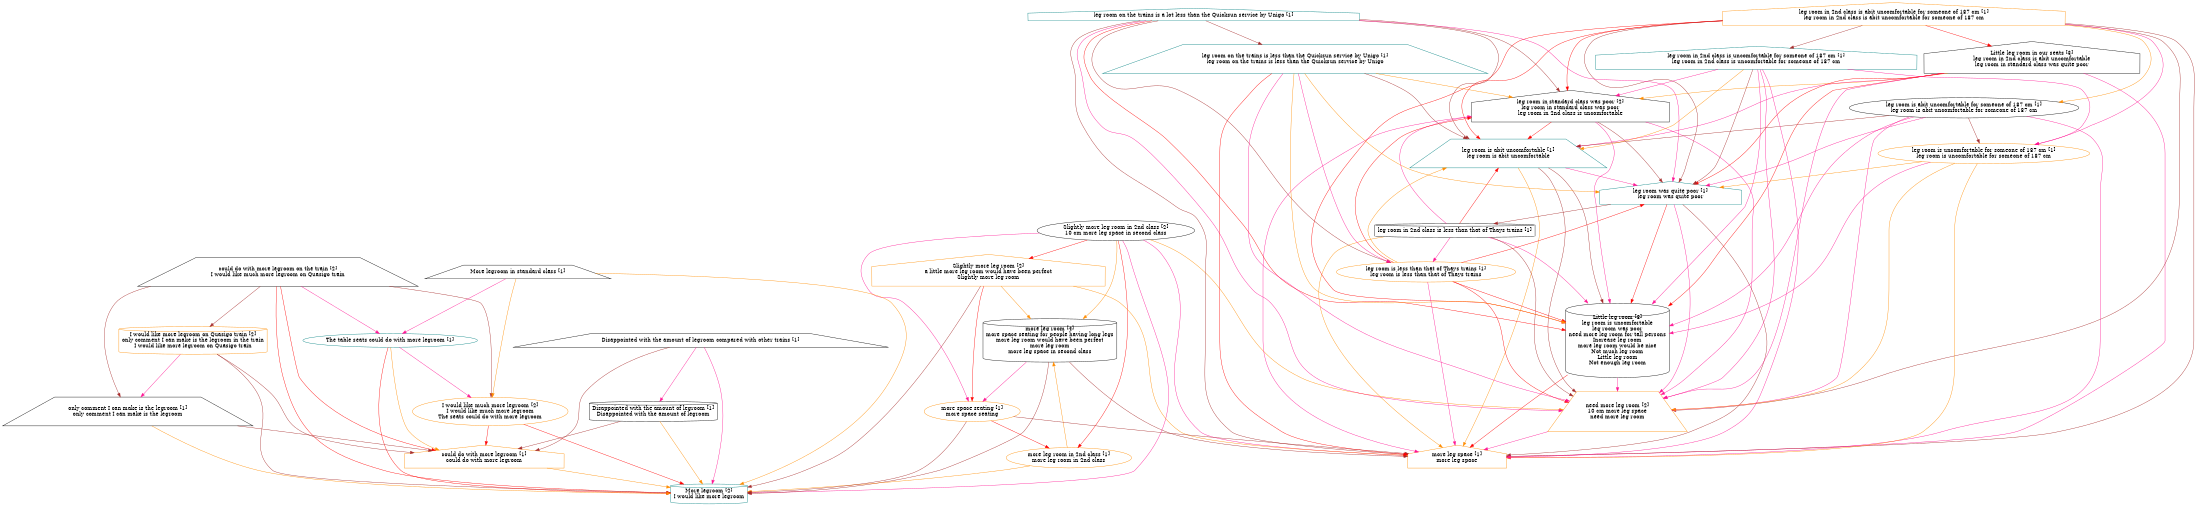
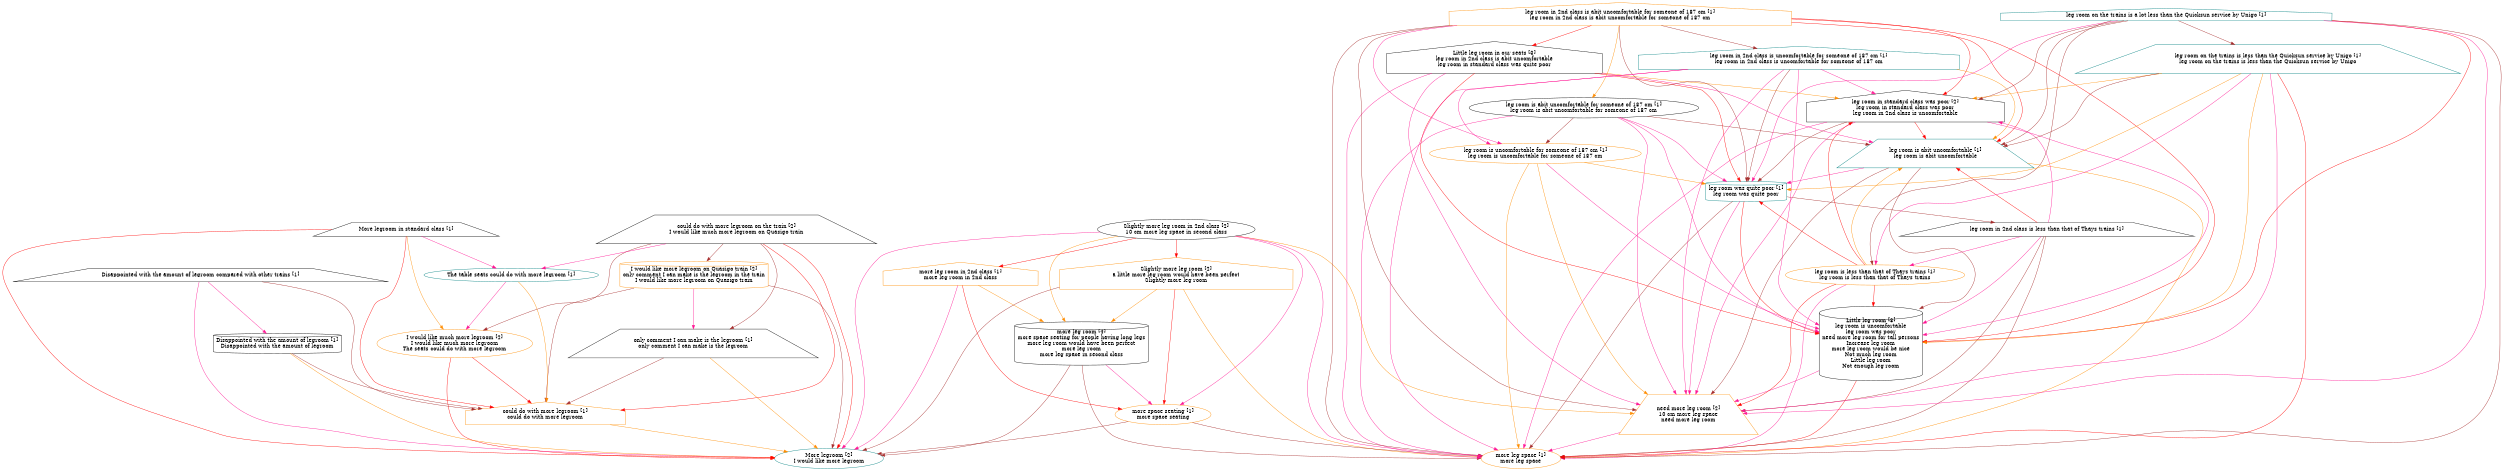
(1671, 194) -> (1746, 191)
(1455, 231) -> (2047, 229)
(864, 293) -> (184, 423)
(1335, 342) -> (1856, 430)
none -> (363, 363)
(1017, 433) -> (1012, 381)
(1069, 458) -> (961, 275)
(1457, 458) -> (1521, 458)
(401, 470) -> none
(905, 481) -> (921, 375)
(709, 494) -> (829, 458)
